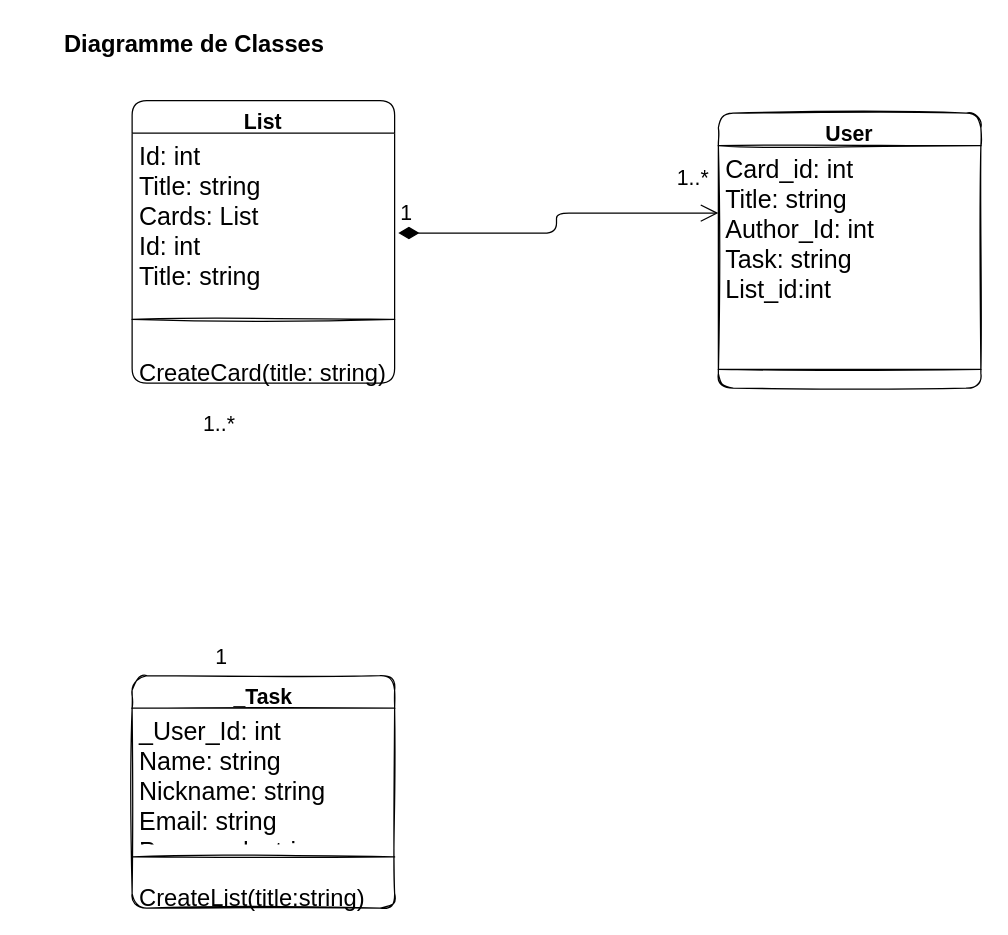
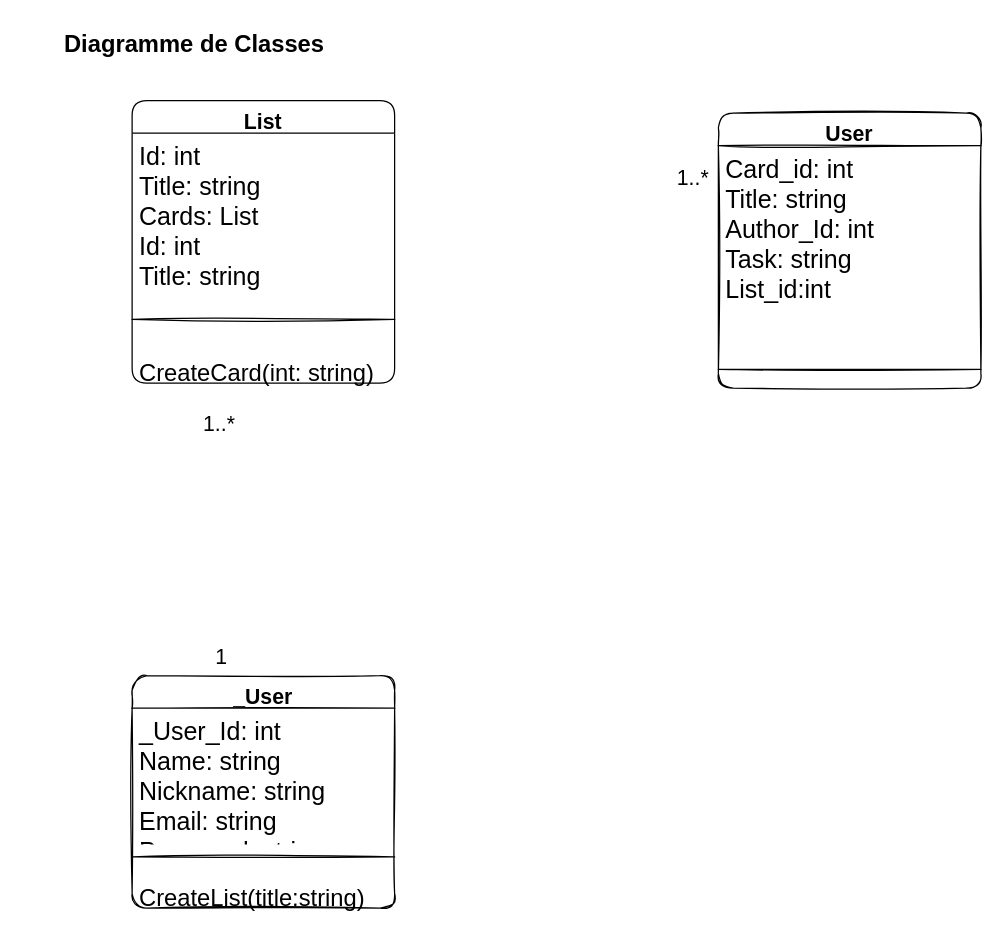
(564, 213) -> none
(290, 373) -> (279, 373)
(263, 697) -> (263, 697)
